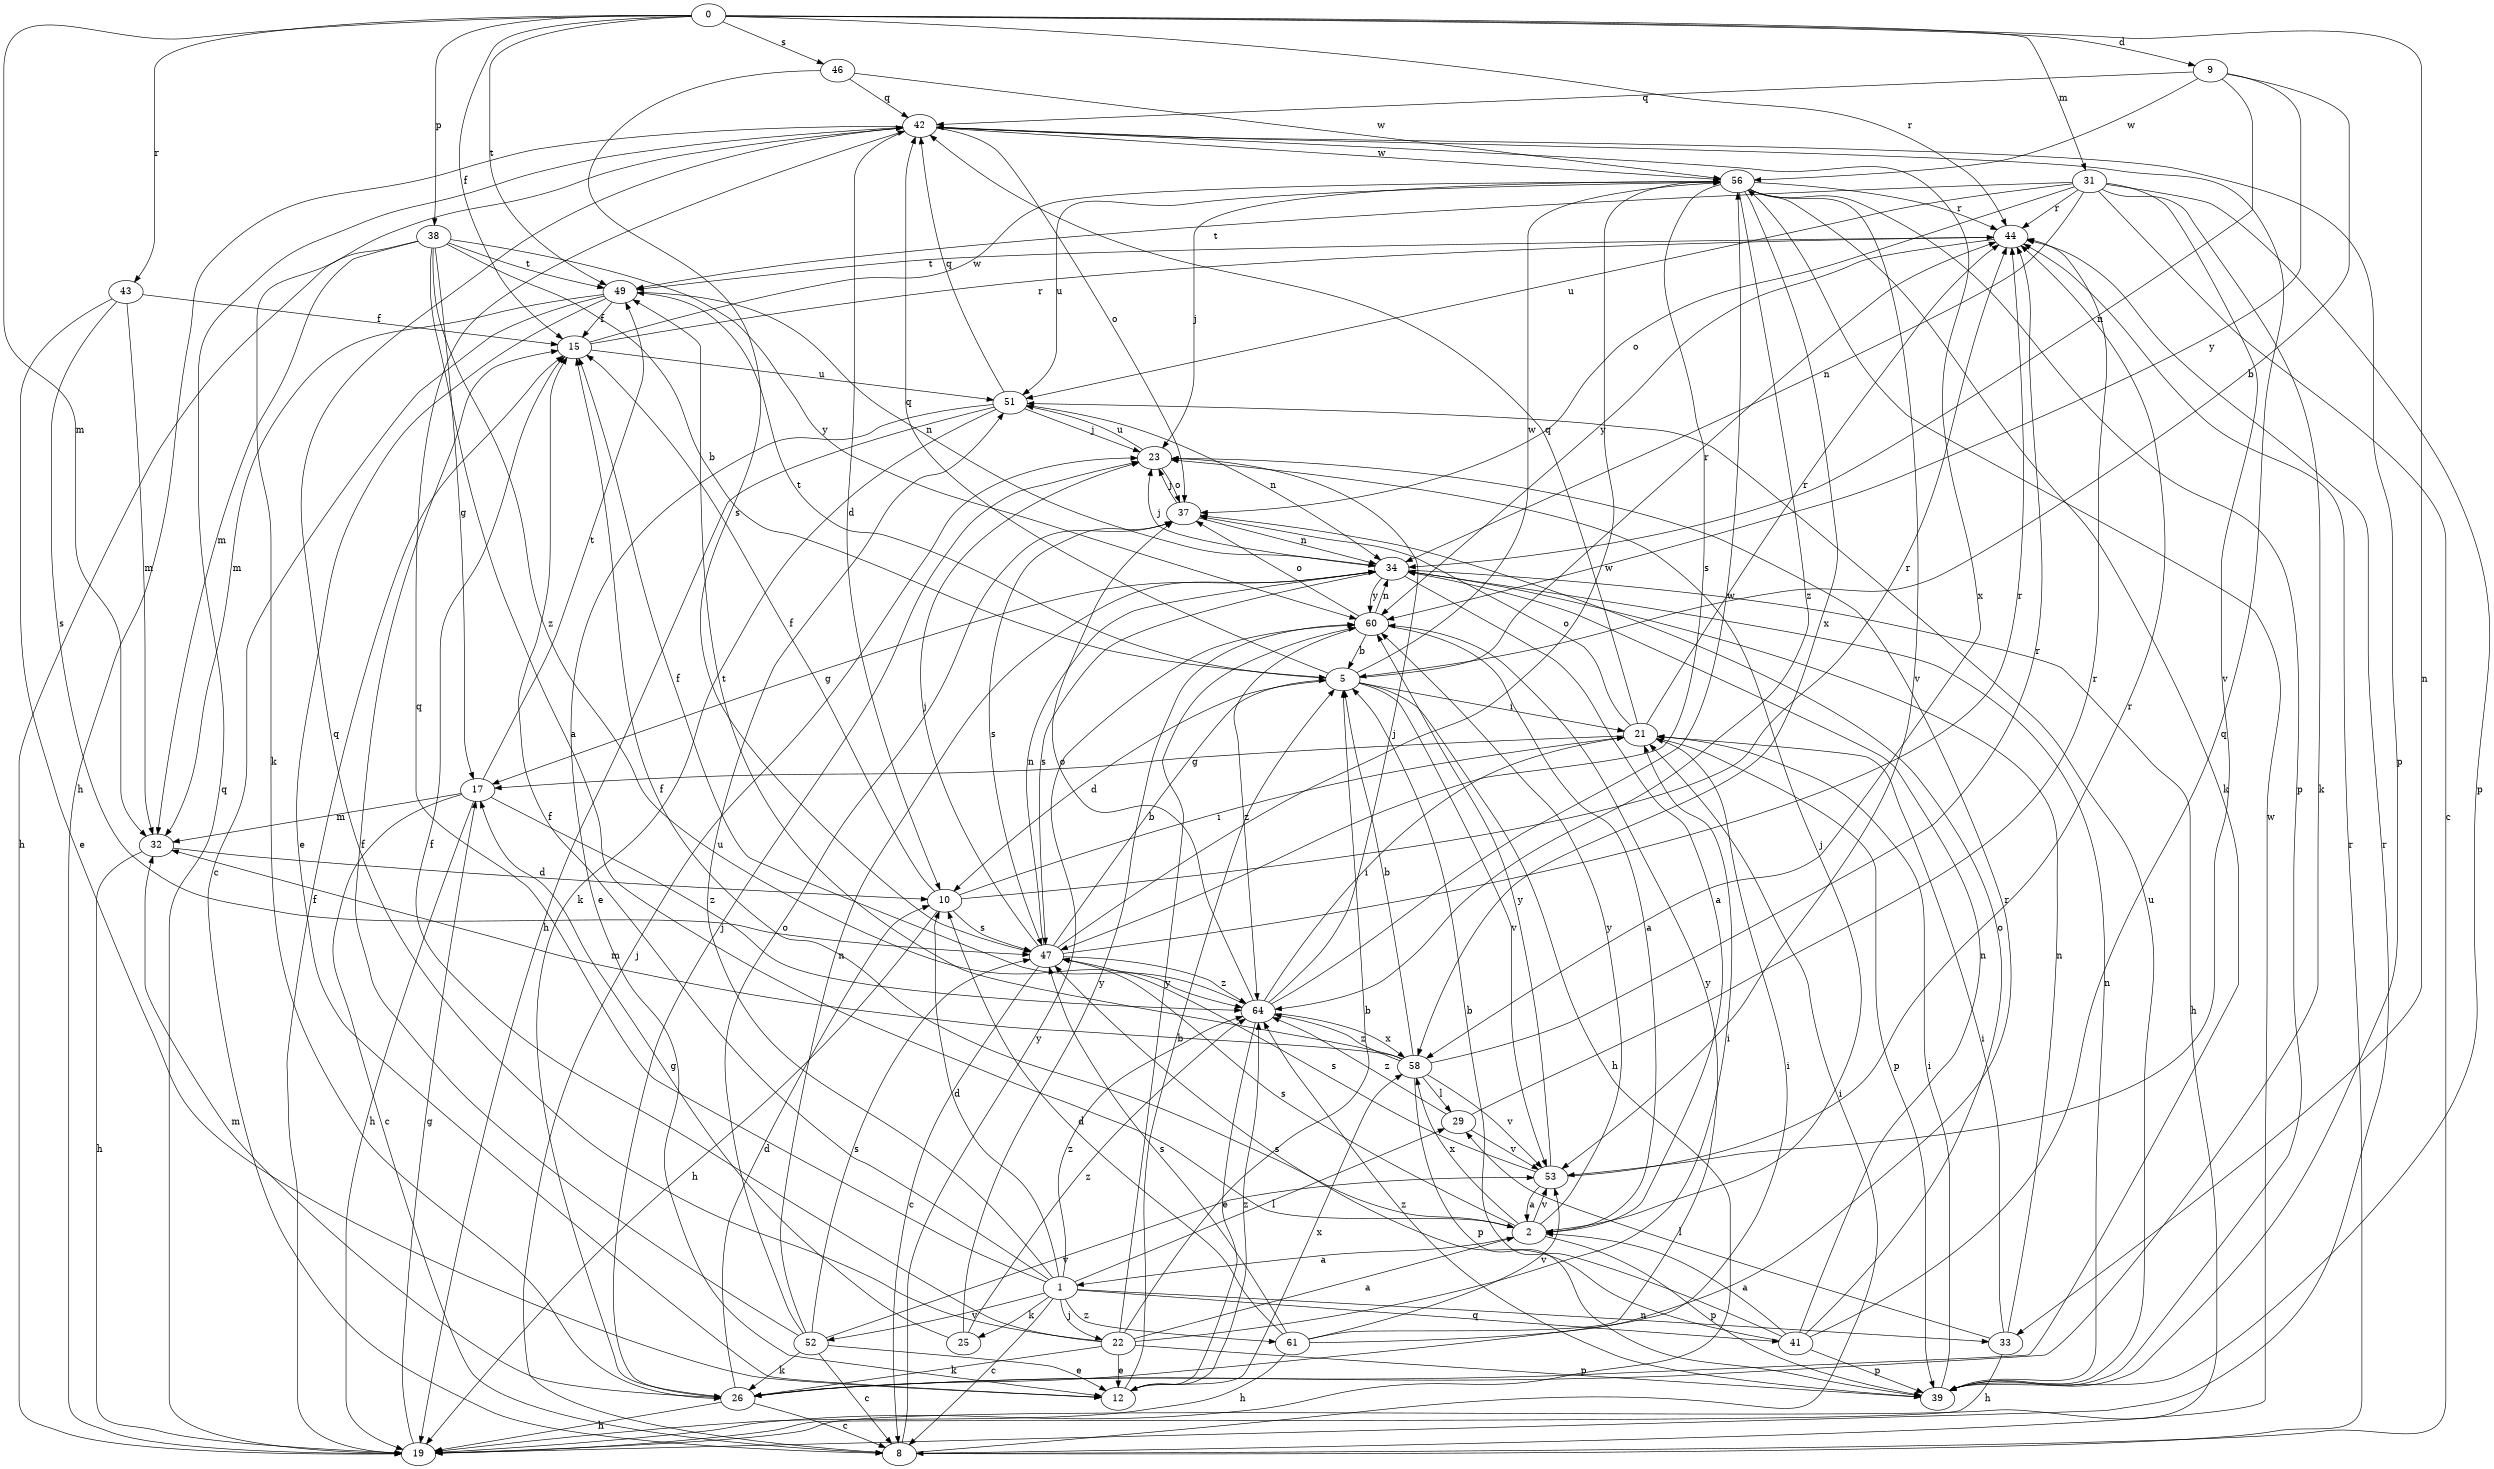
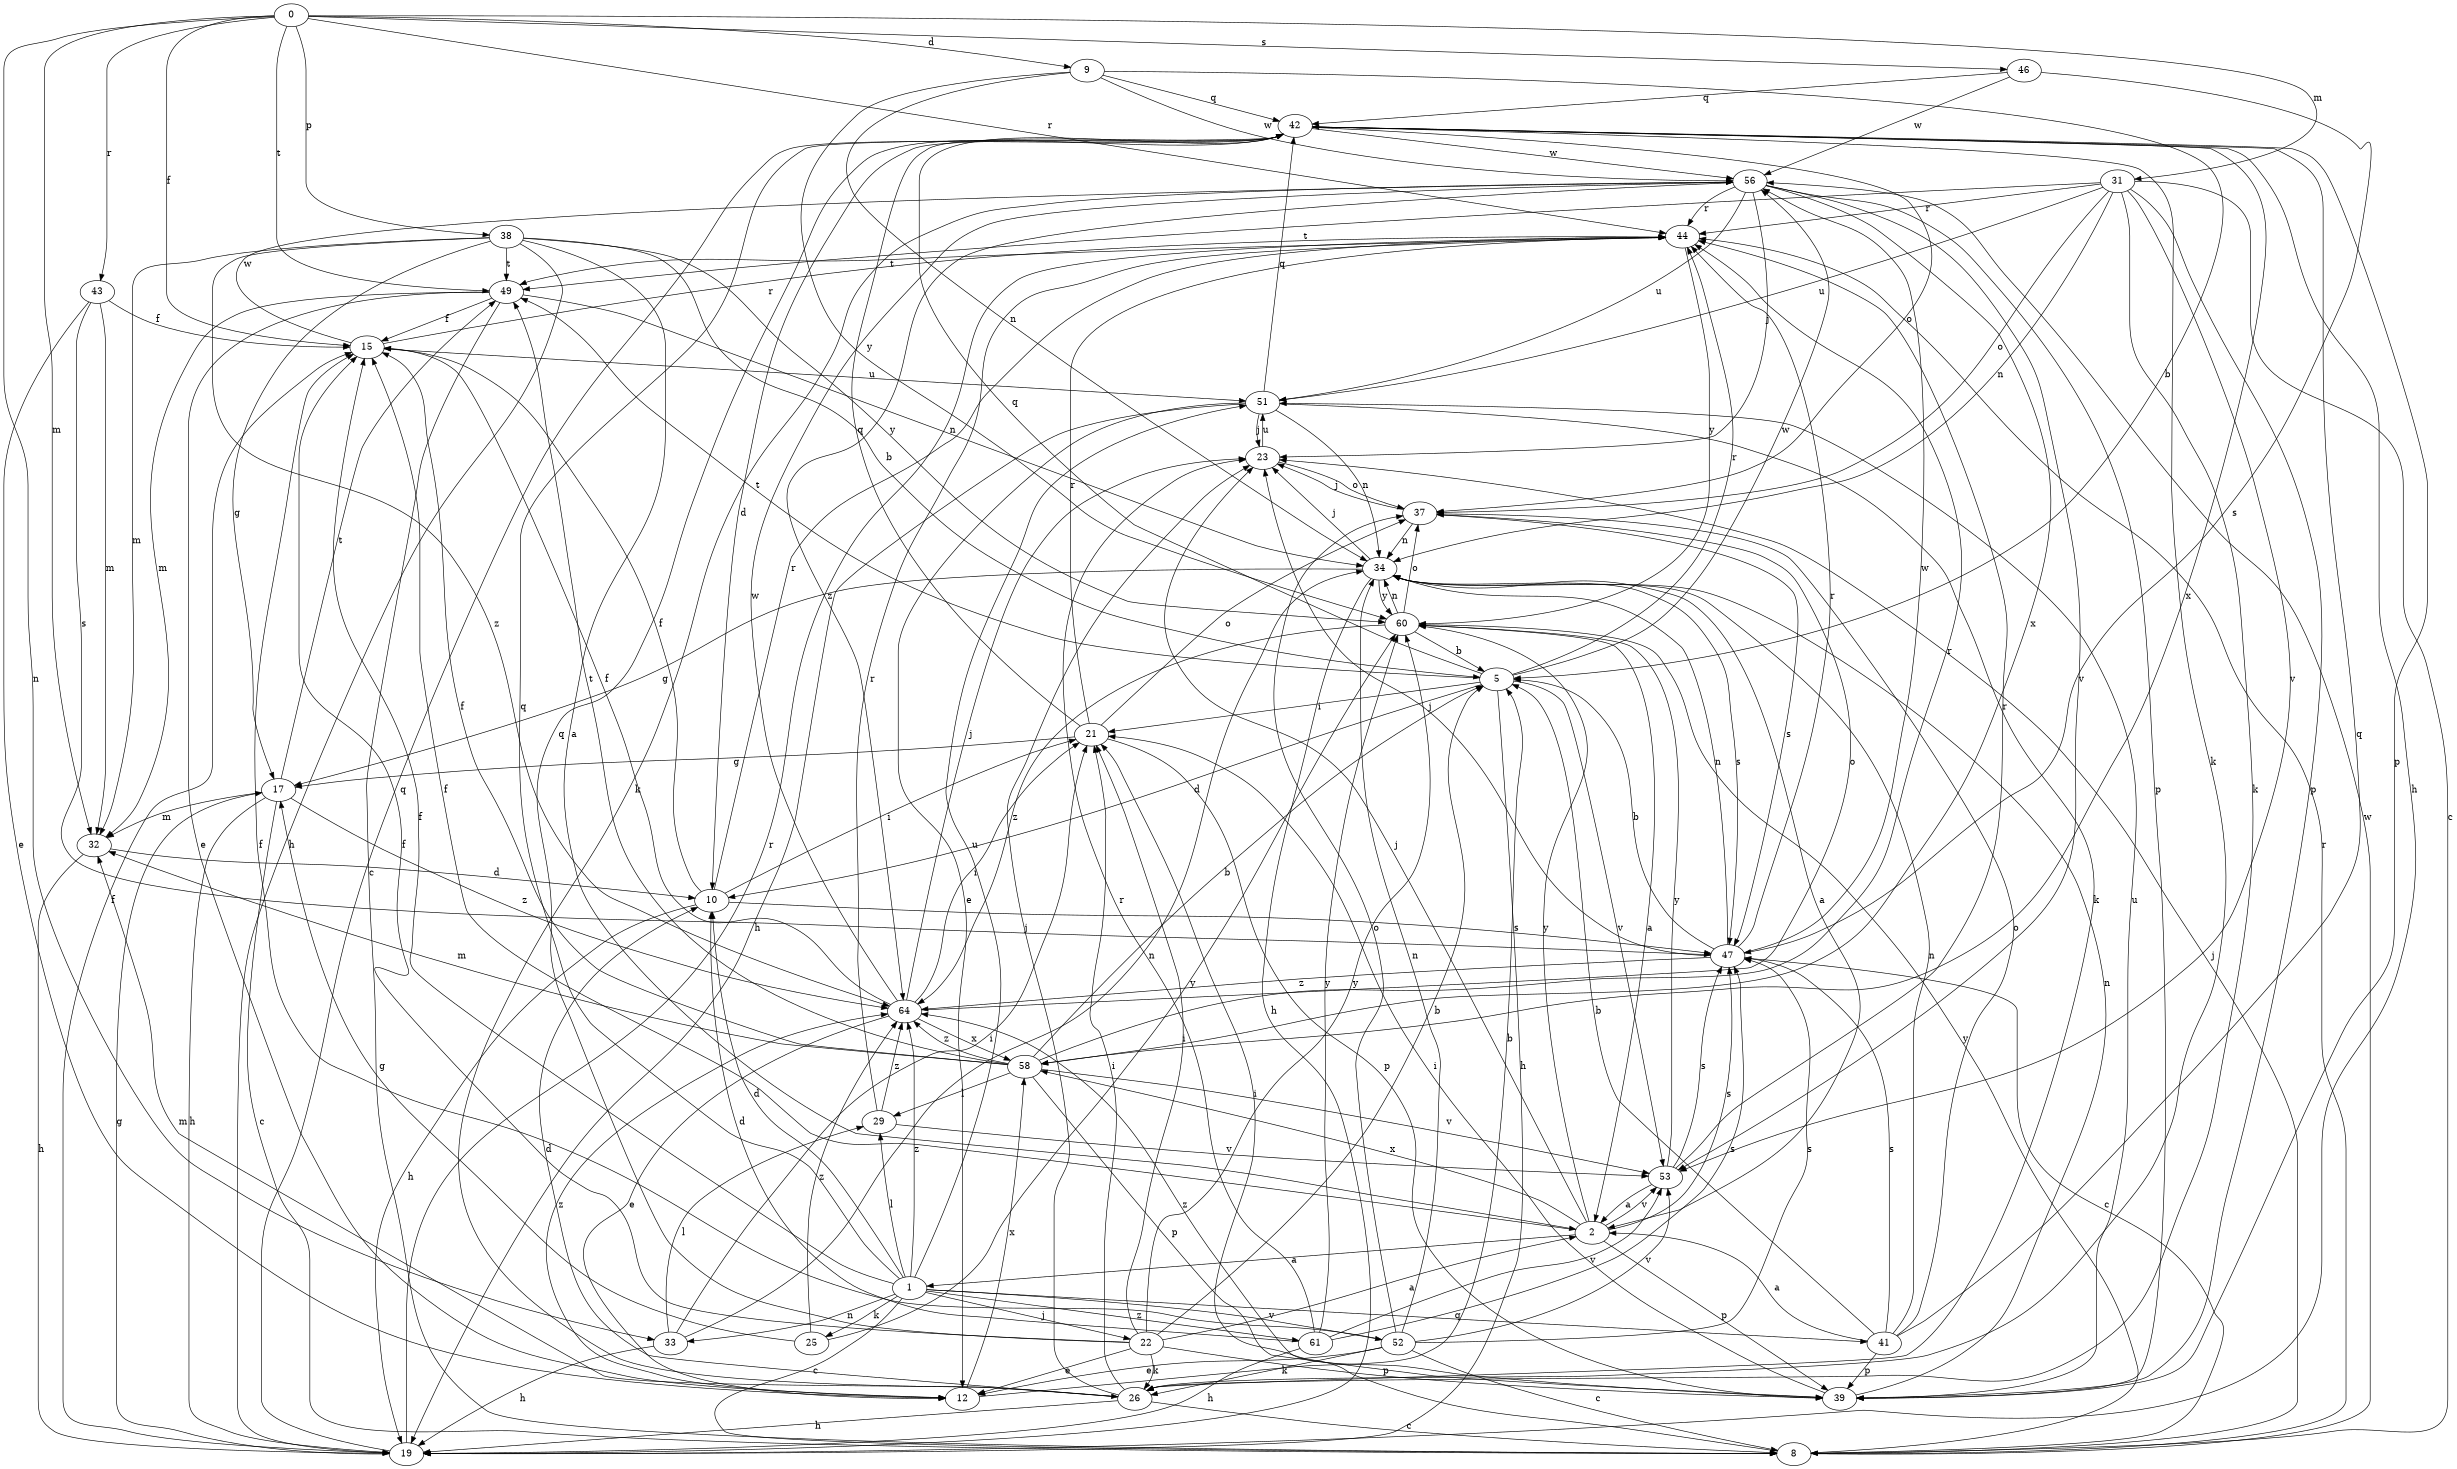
(1617, 759) -> none
none -> (527, 872)
